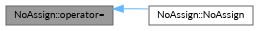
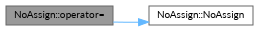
(136, 9) -> (126, 22)
